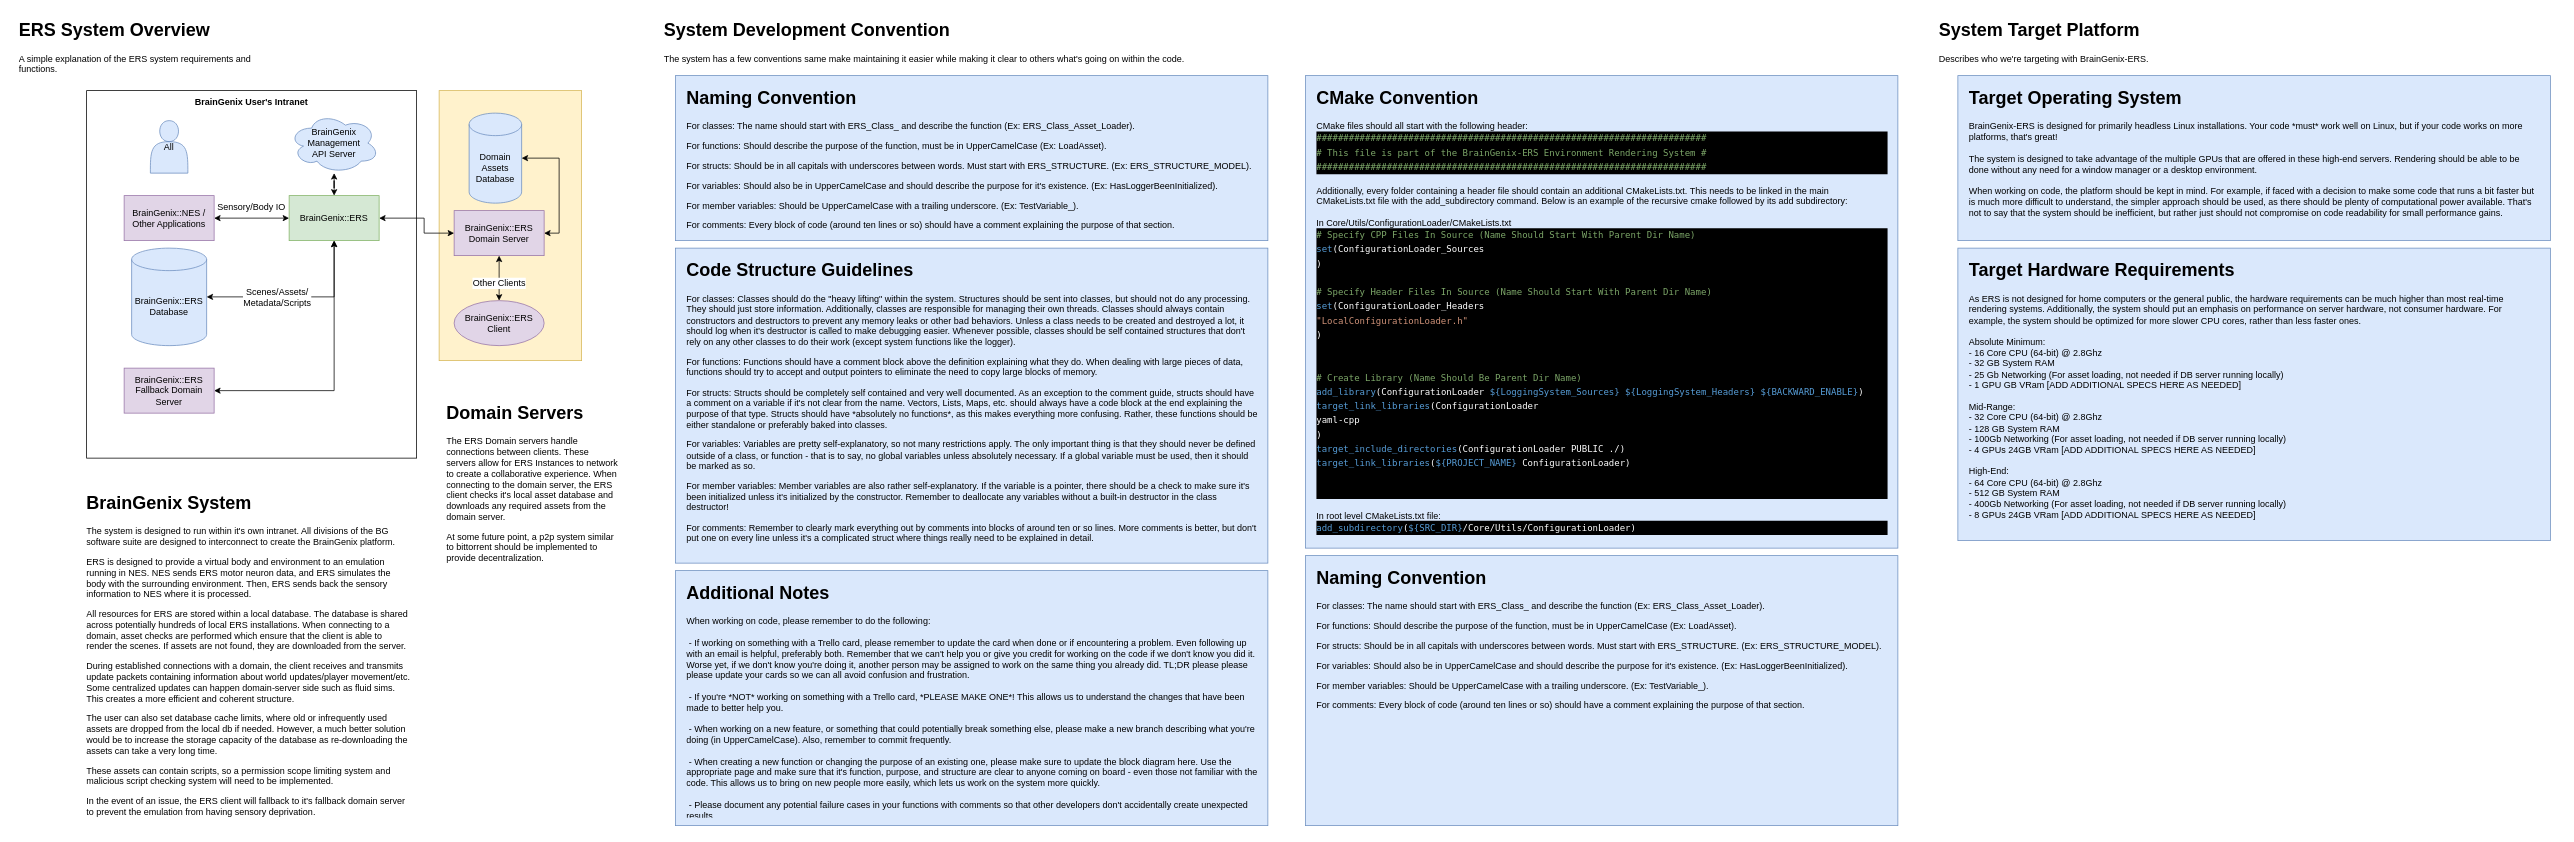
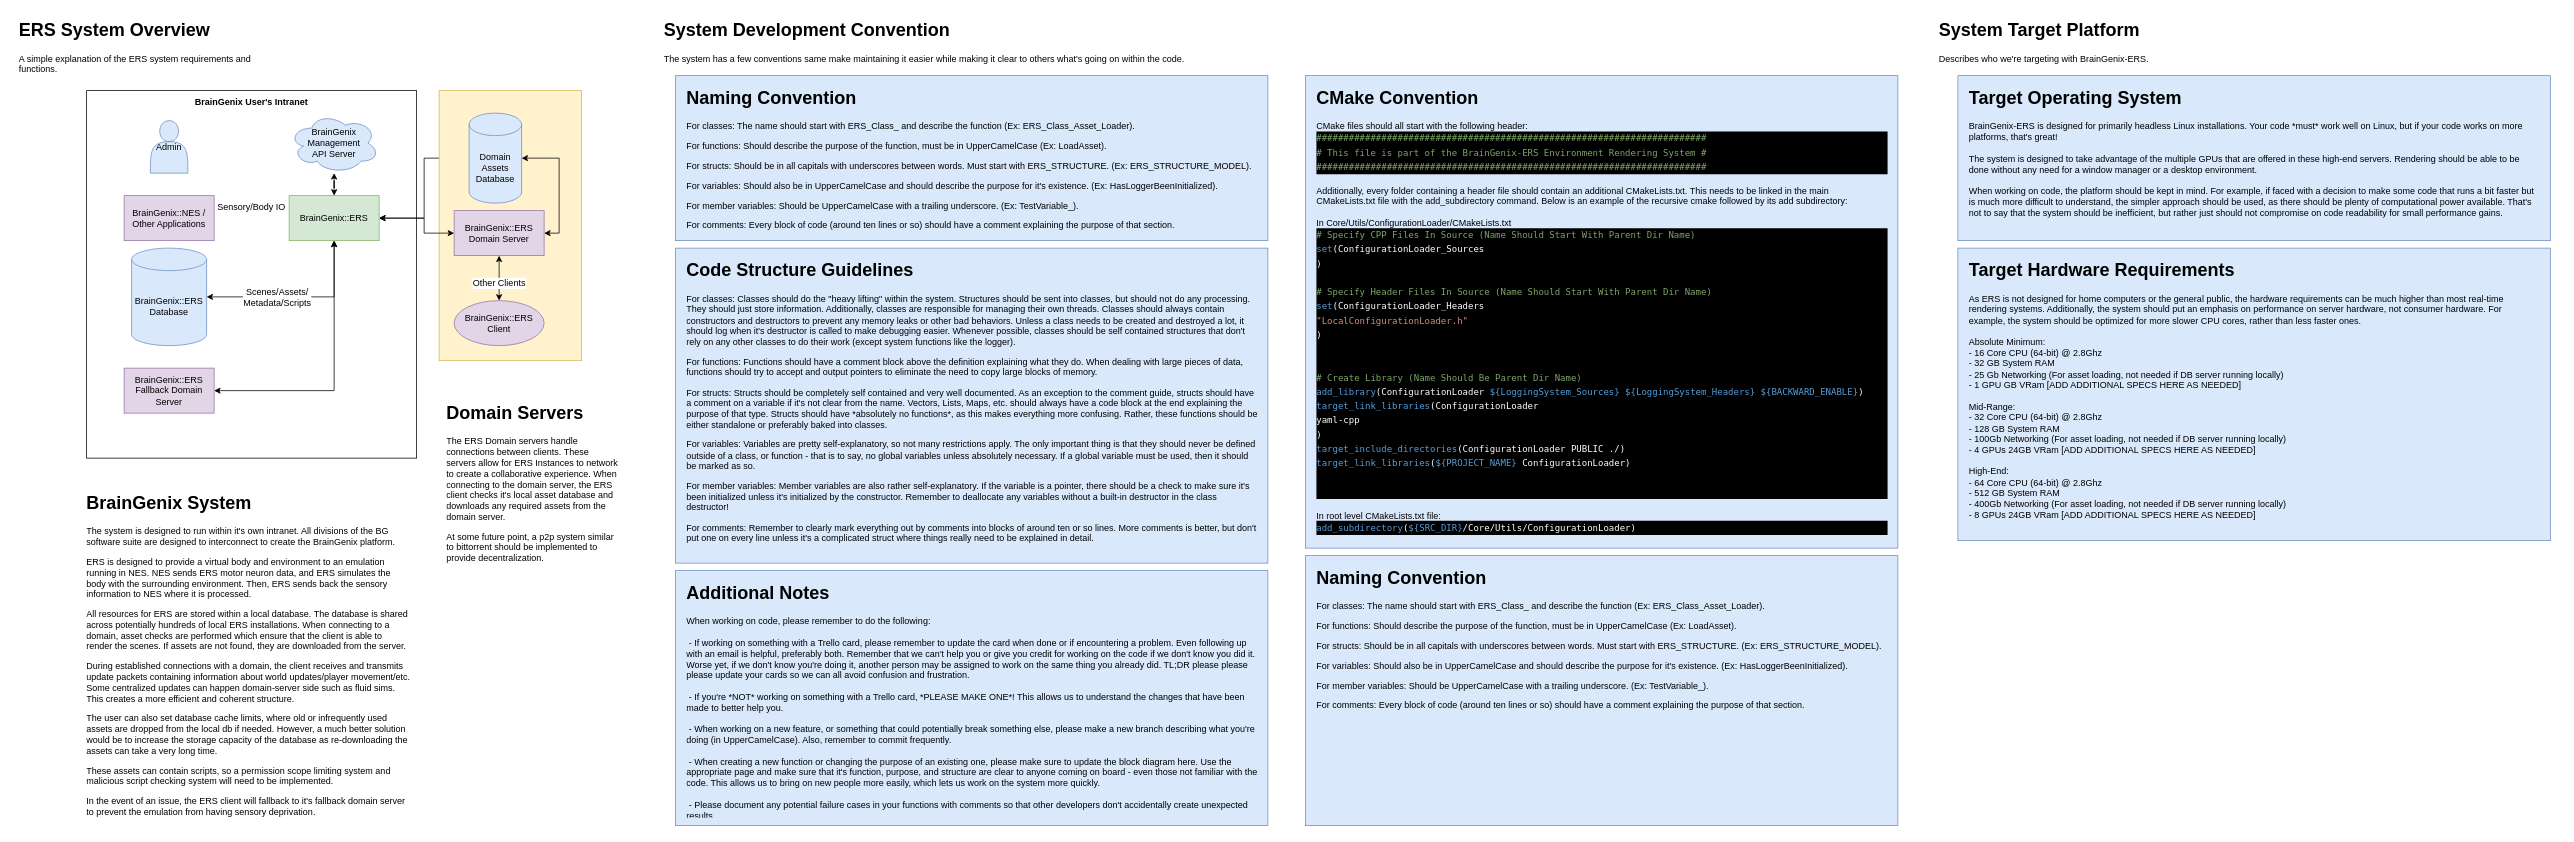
(169, 147) -> (169, 147)
(283, 218) -> (424, 179)
